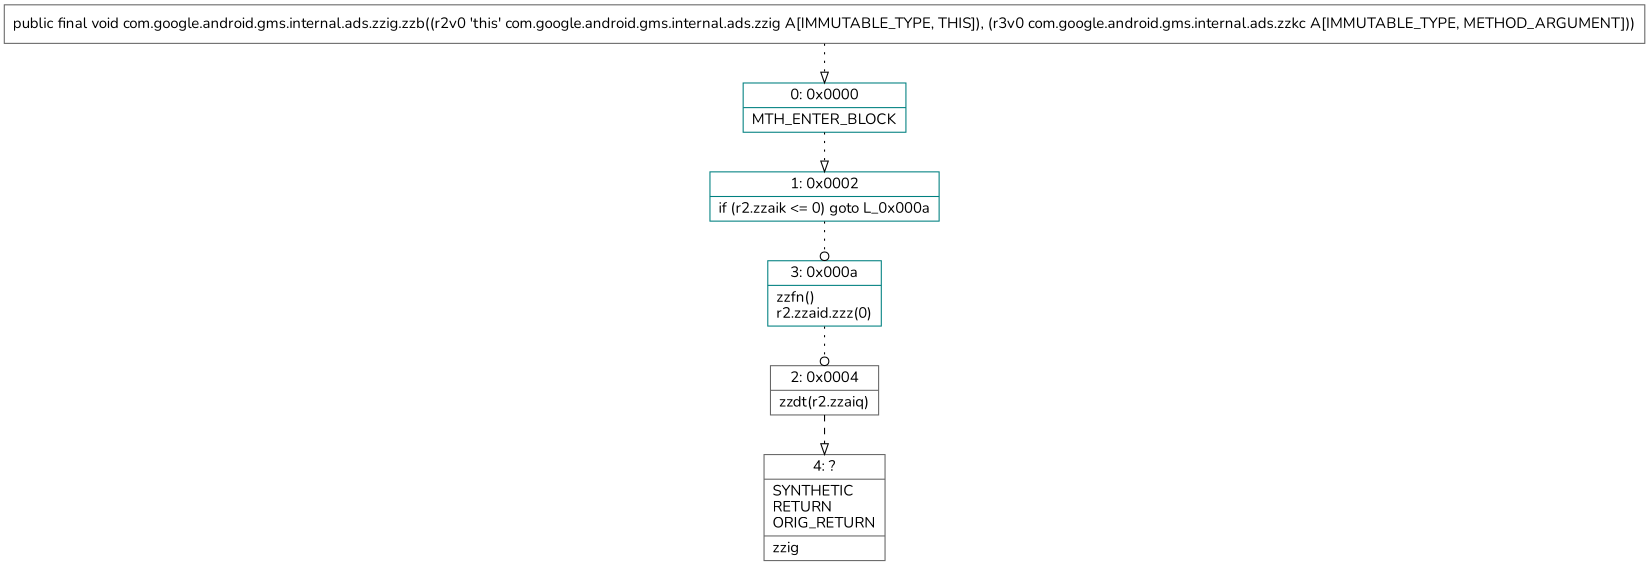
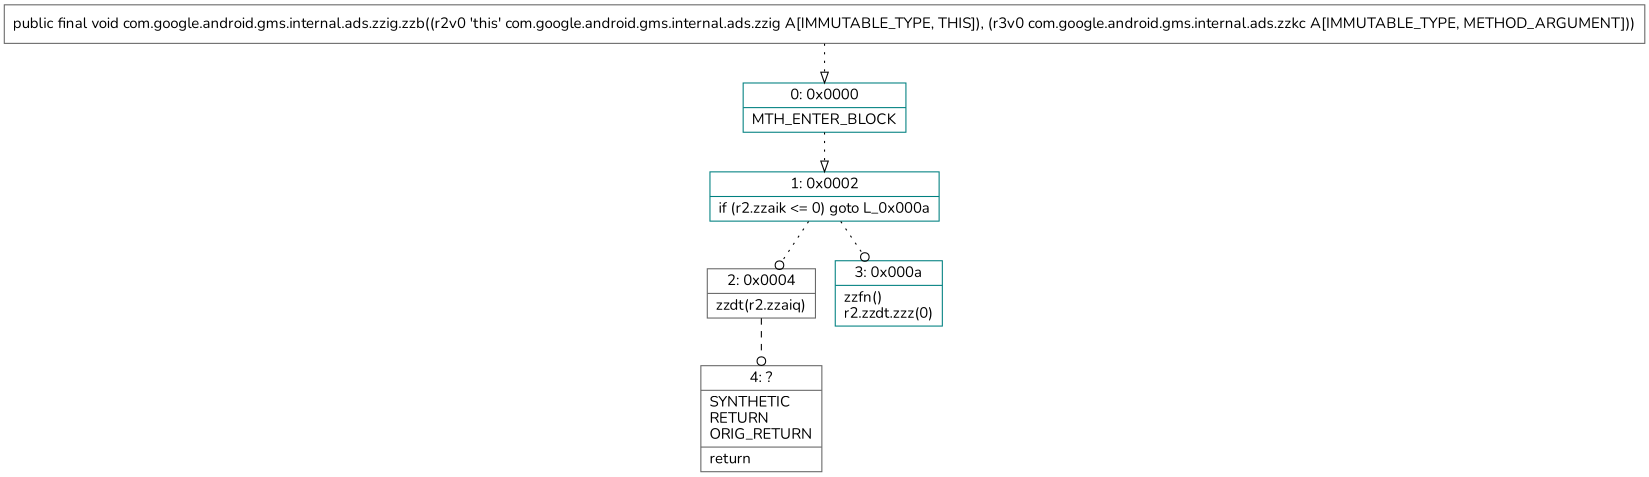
(825, 313) -> (889, 313)
(825, 342) -> (795, 241)
(825, 429) -> (761, 337)
(786, 548) -> (731, 459)
